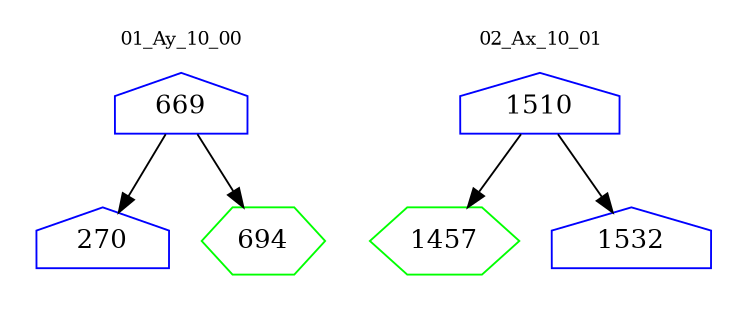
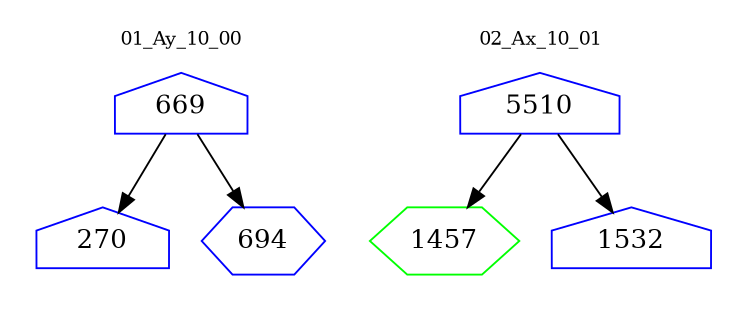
(540, 106) -> (540, 106)
(263, 241) -> (263, 241)
